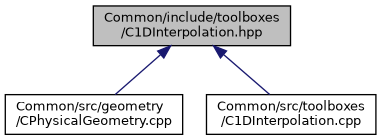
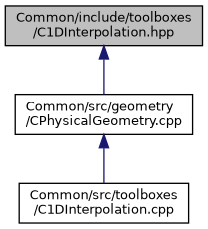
(247, 75) -> (104, 166)
